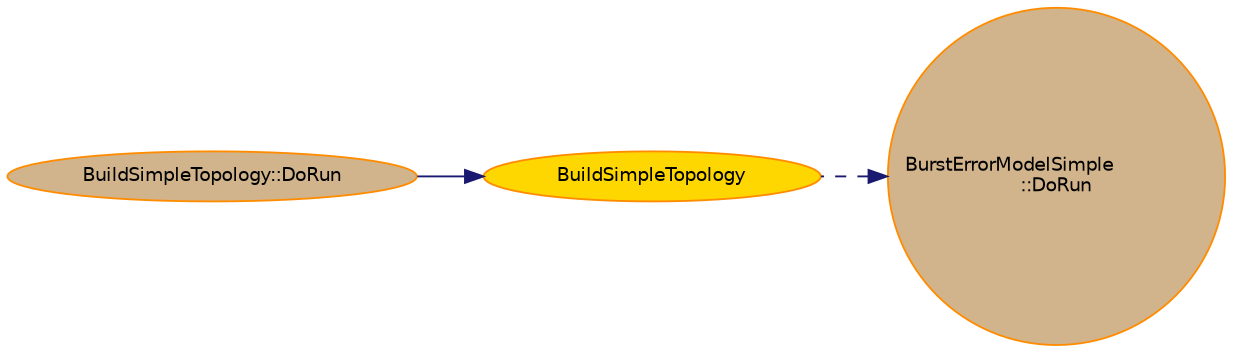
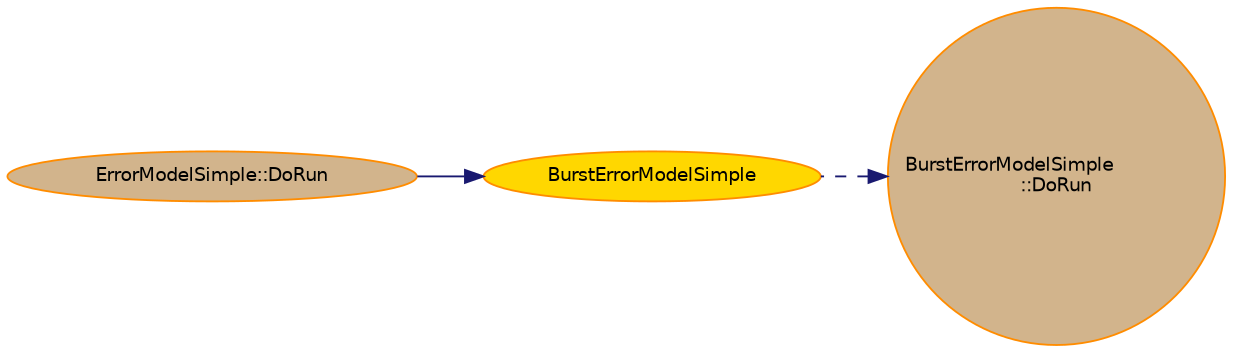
(212, 176) -> (212, 176)
(652, 176) -> (652, 176)
